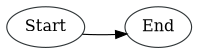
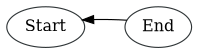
(99, 35) -> (110, 20)
